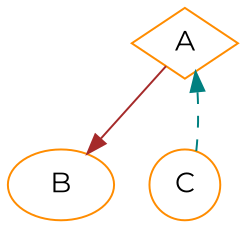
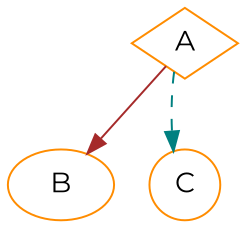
(198, 121) -> (172, 101)
